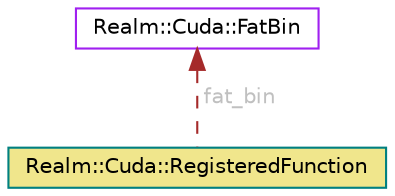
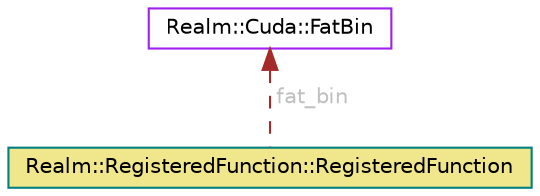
(197, 168) -> (270, 168)
